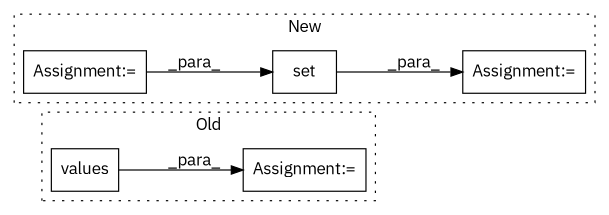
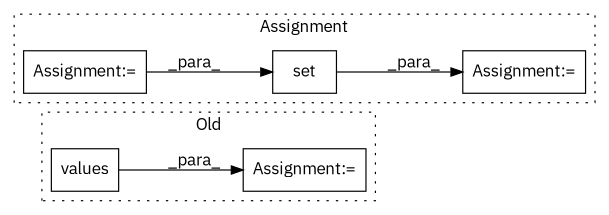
(305, 28) -> (305, 28)
